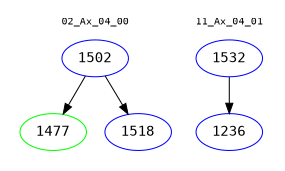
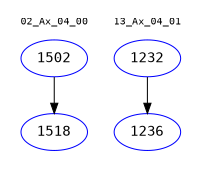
(230, 22) -> (148, 22)
(229, 58) -> (147, 58)
(53, 132) -> none
